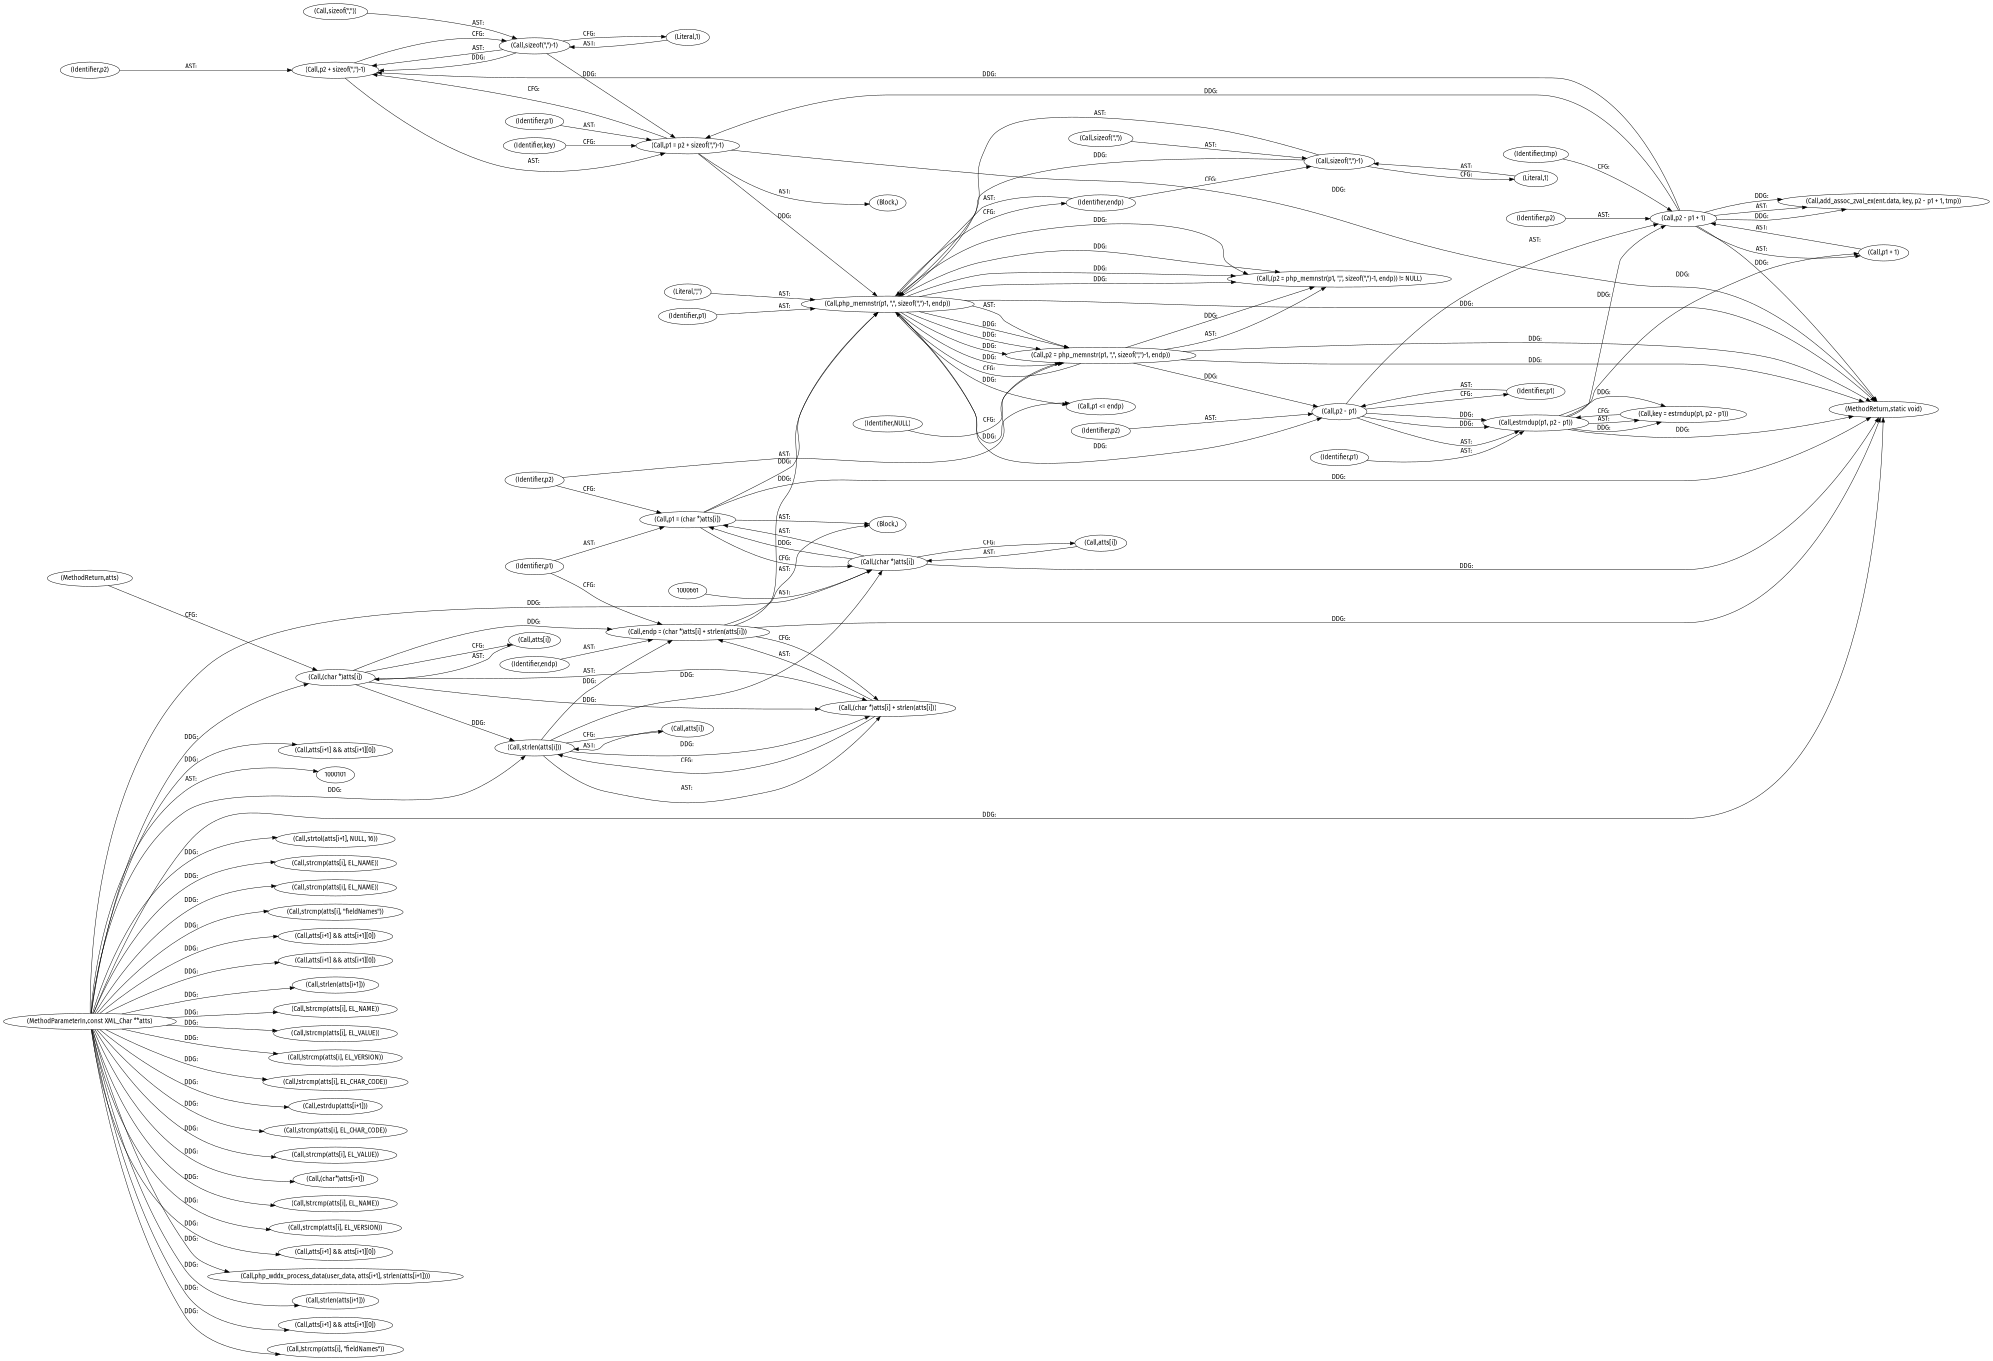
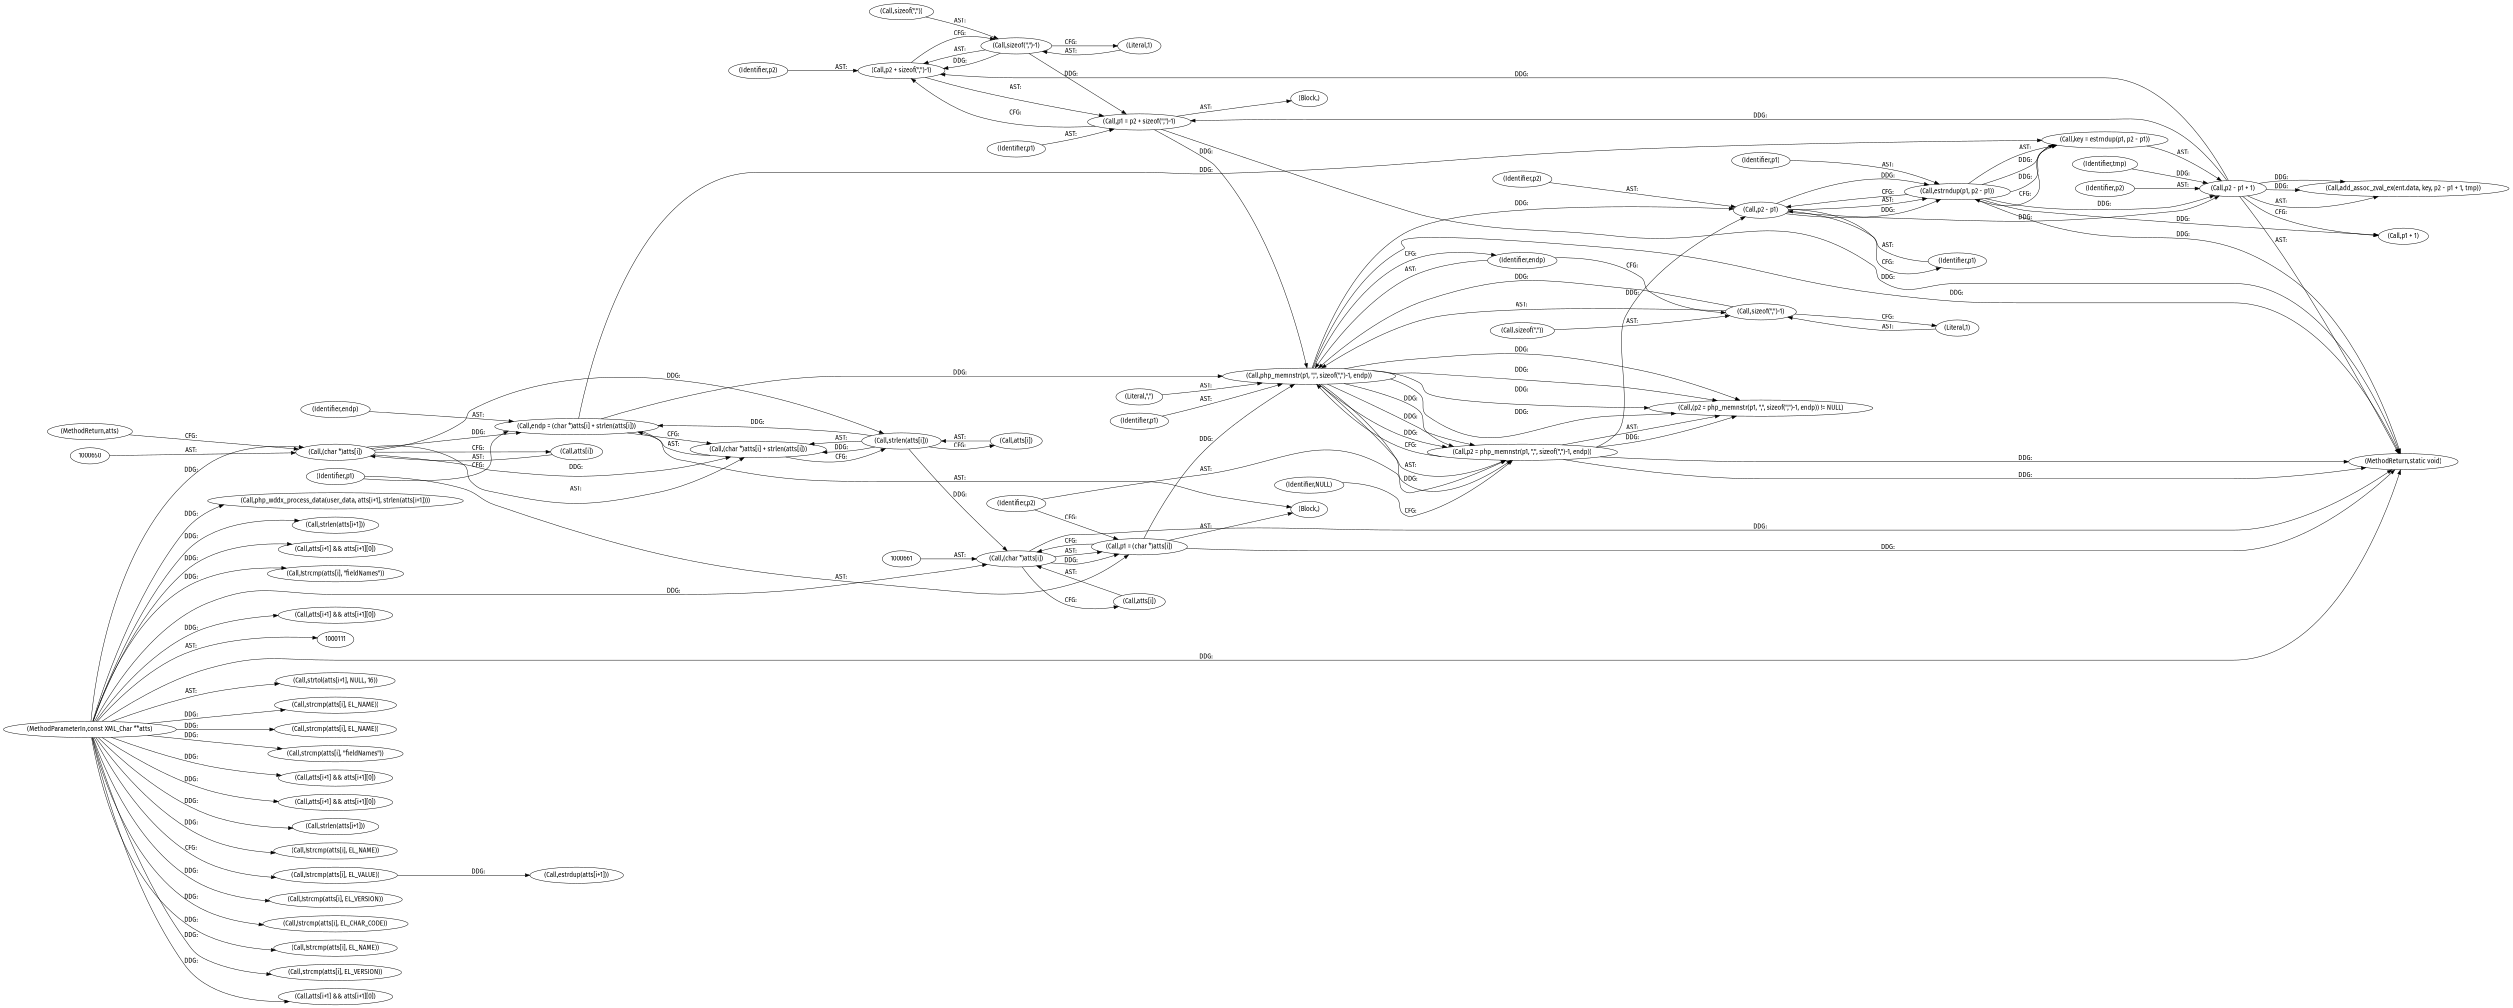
(535, 146) -> none
(1605, 167) -> (2184, 174)
none -> (1849, 200)
(1788, 237) -> (2184, 159)
(1536, 240) -> (2026, 218)
(1762, 249) -> (2282, 213)
(1762, 263) -> (2282, 241)
(1101, 407) -> none
none -> (90, 456)
(1367, 623) -> (1235, 173)
(335, 775) -> (335, 639)
(243, 797) -> none
(192, 853) -> (192, 691)
(192, 1023) -> (192, 848)
(185, 1085) -> (461, 875)
(335, 1131) -> none
(335, 1155) -> none
(335, 1179) -> none
